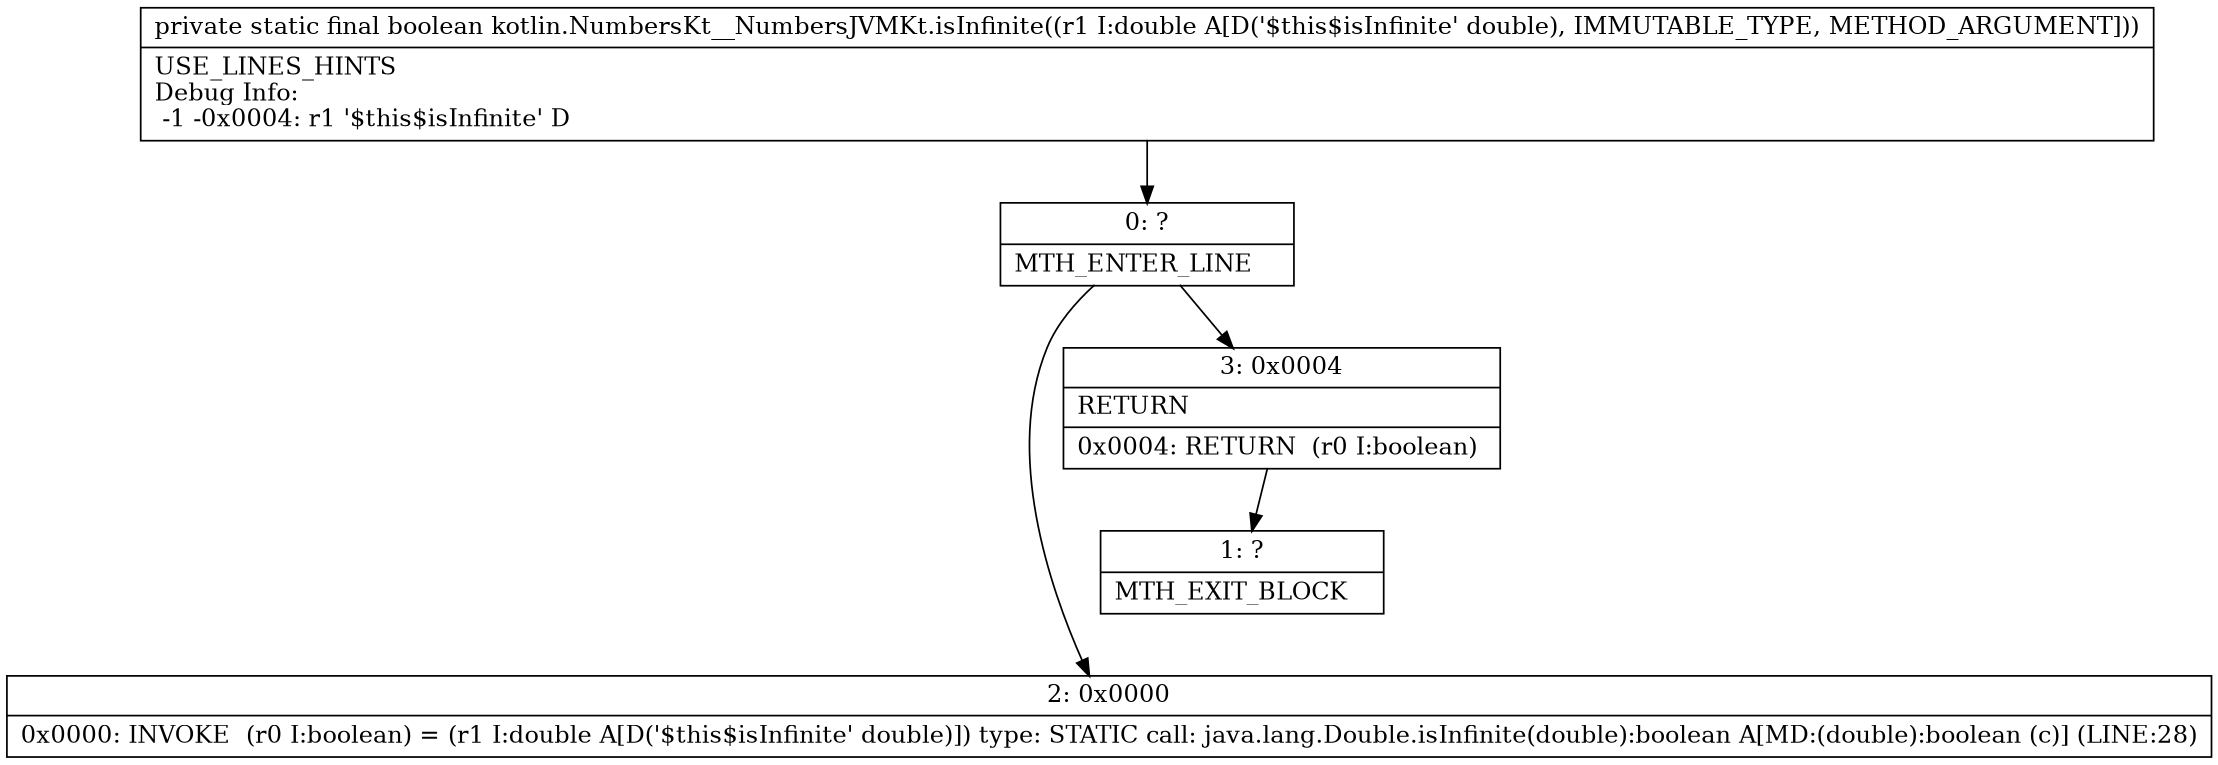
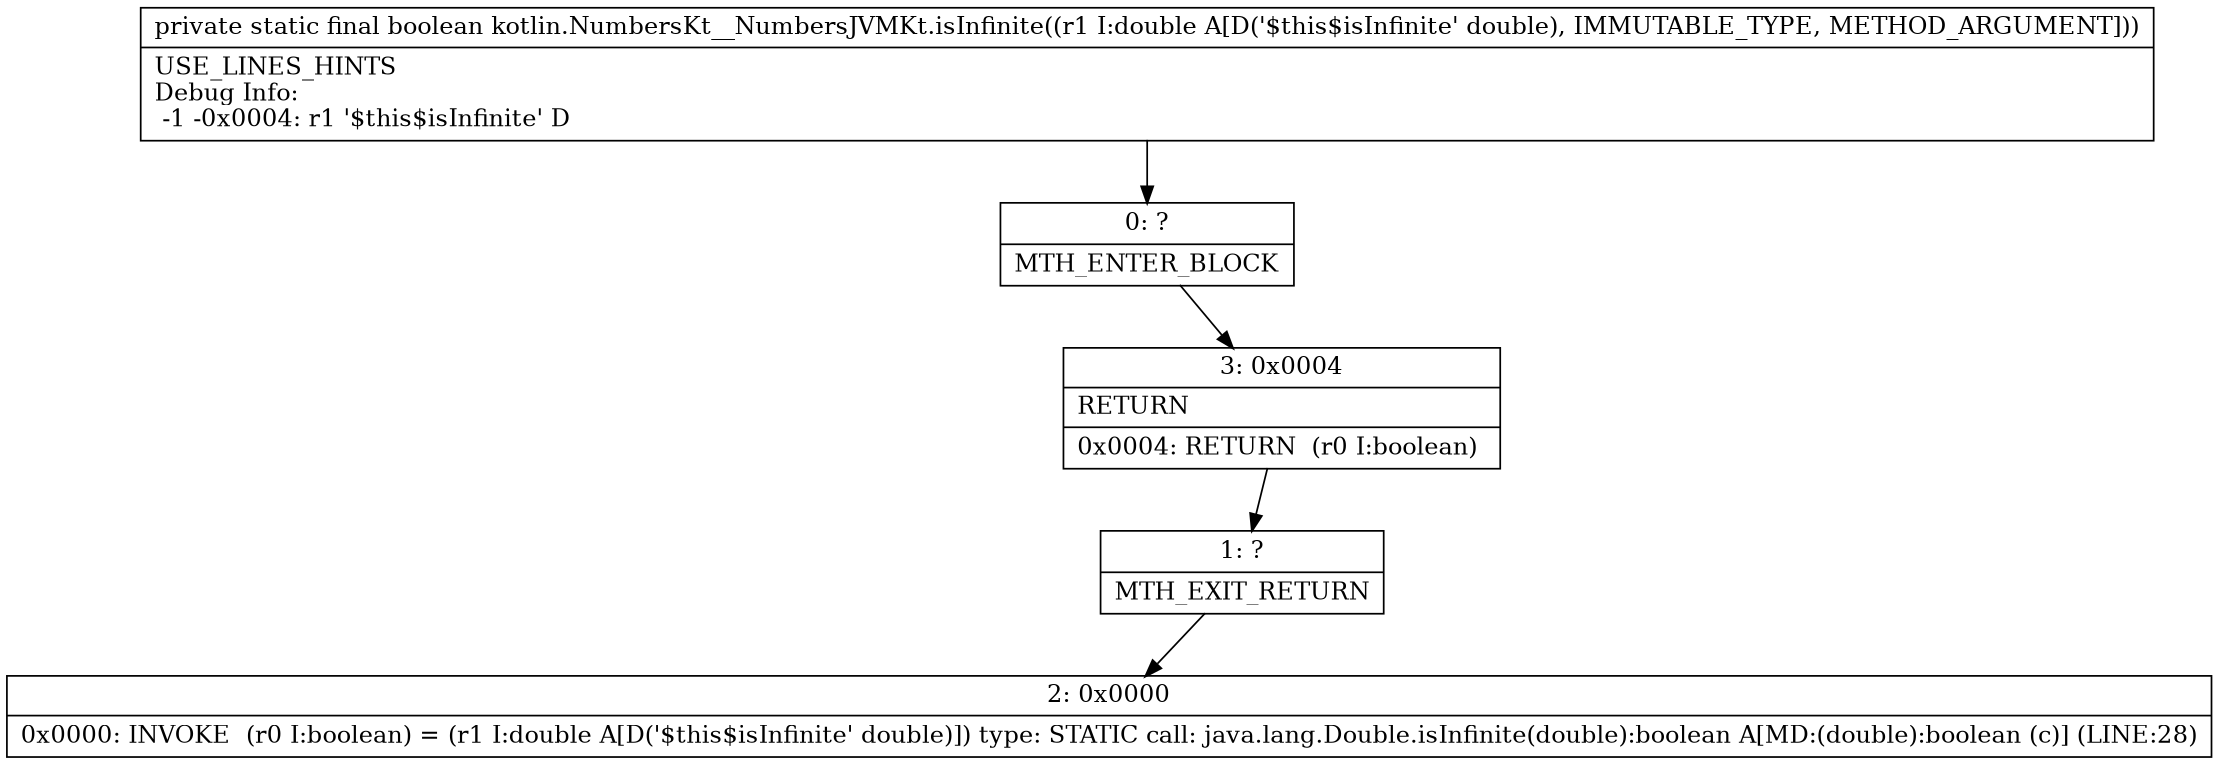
(1134, 264) -> (1147, 264)
(1031, 467) -> (1181, 638)
(1232, 592) -> (1242, 592)
